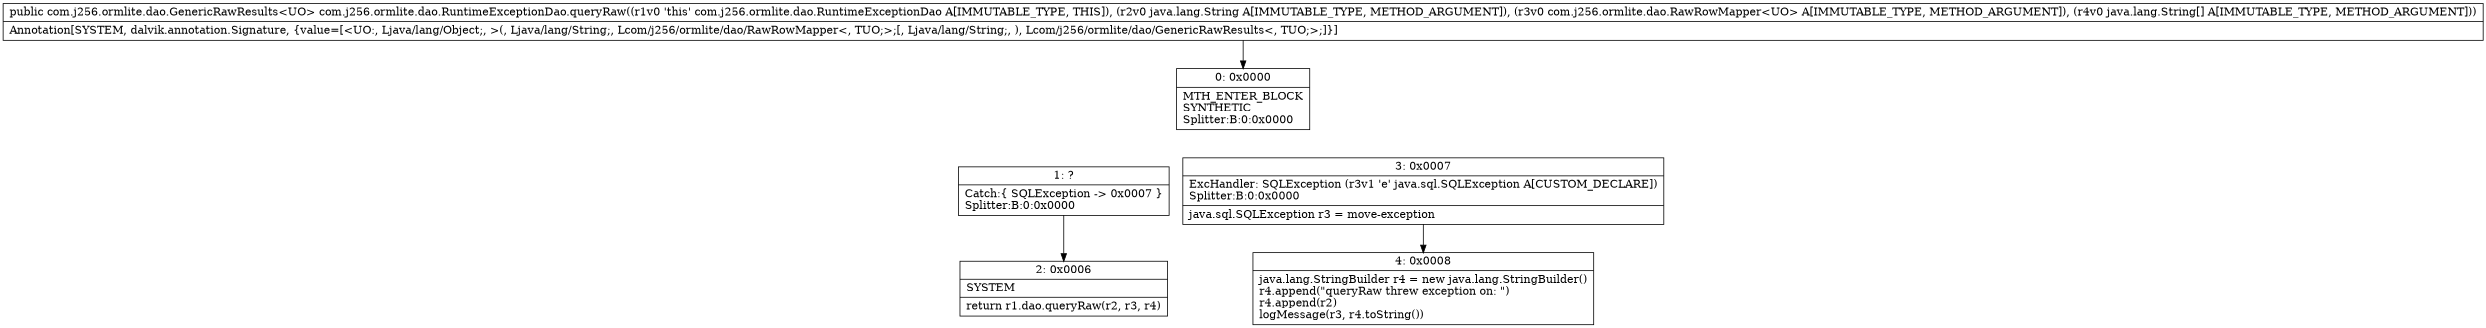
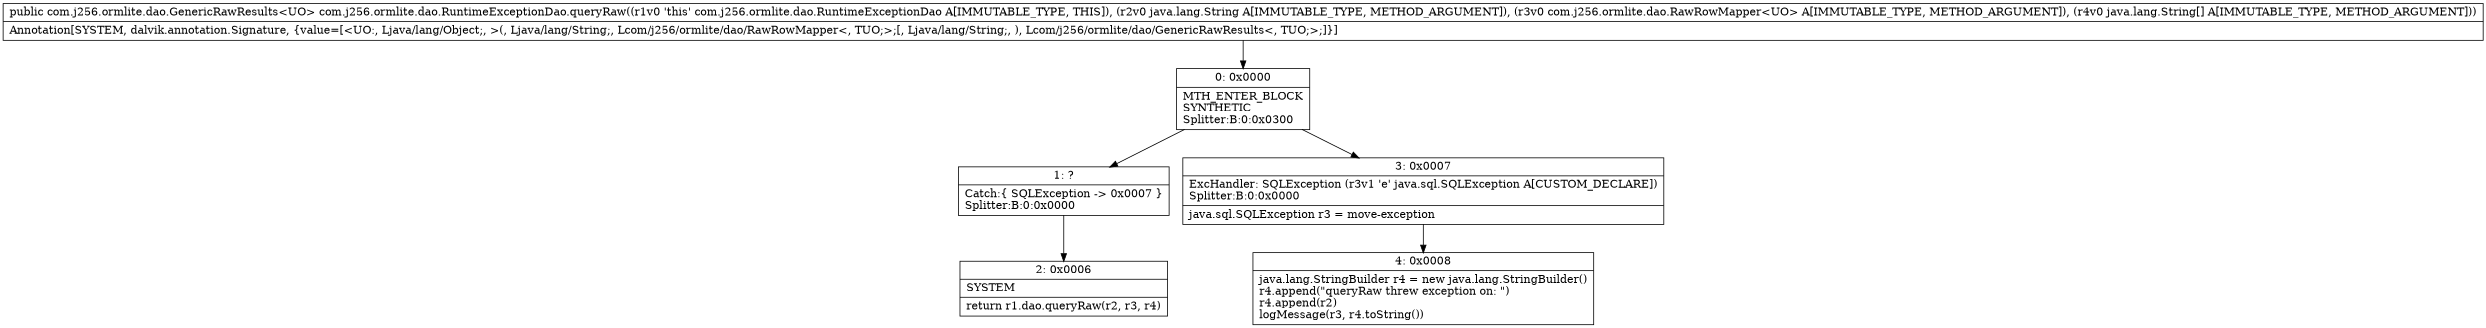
(1238, 120) -> (1238, 120)
none -> (1327, 142)
none -> (1151, 146)
